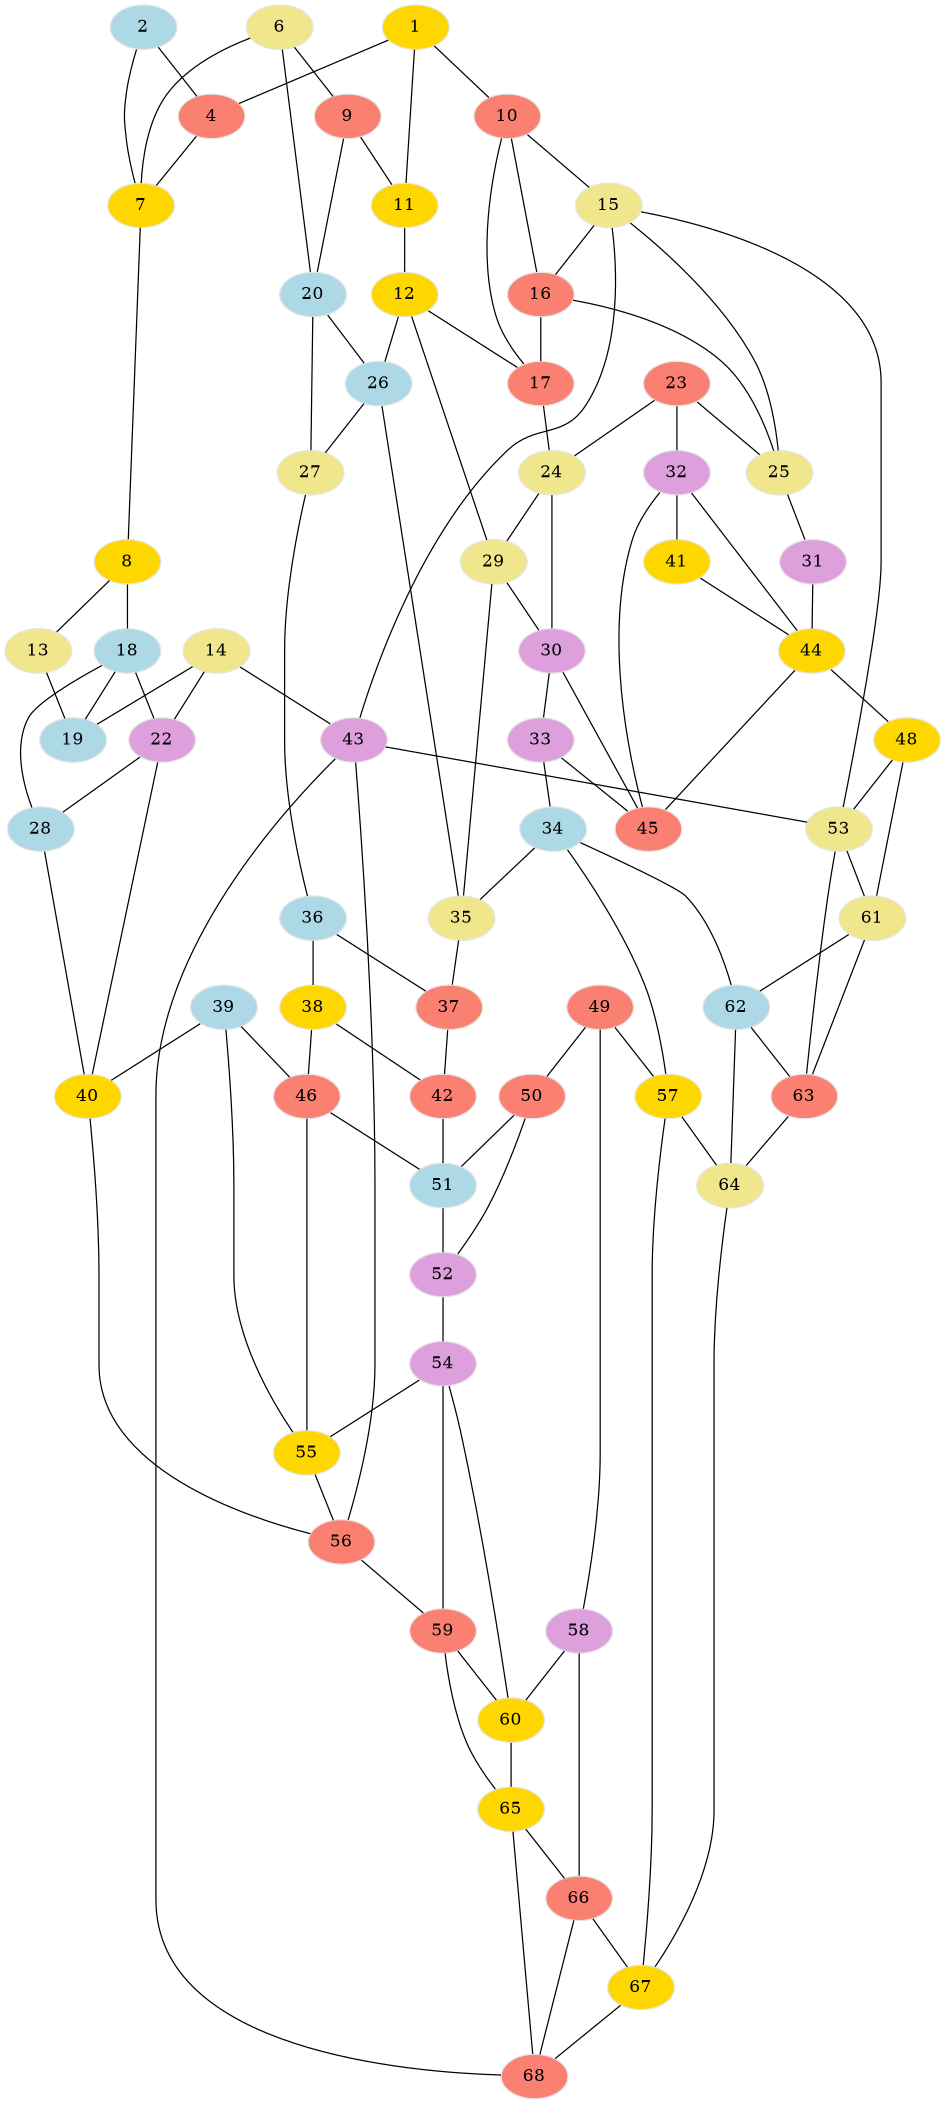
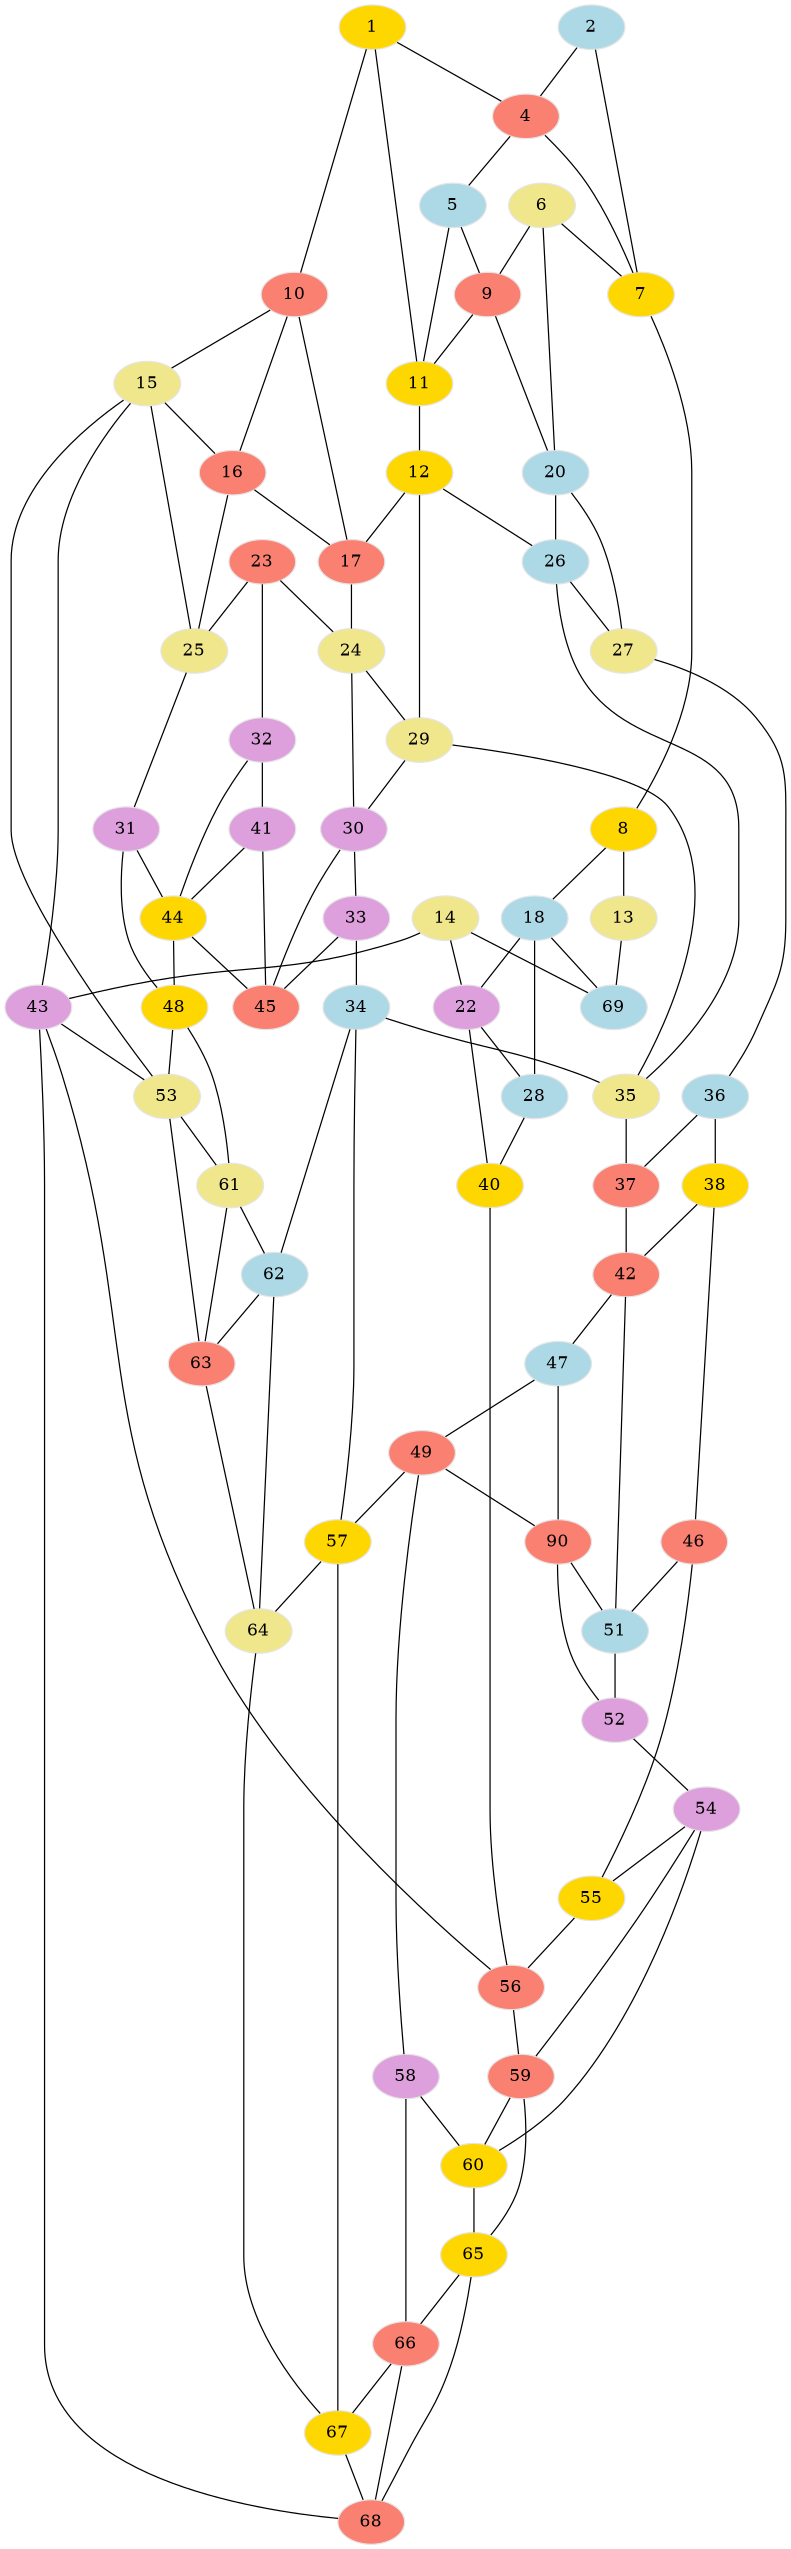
none -> (453, 205)
(677, 562) -> (262, 829)
(619, 646) -> (264, 918)
(73, 740) -> (614, 1007)
none -> (125, 924)
(224, 1007) -> none
(532, 1096) -> (558, 1542)
none -> (558, 1364)
